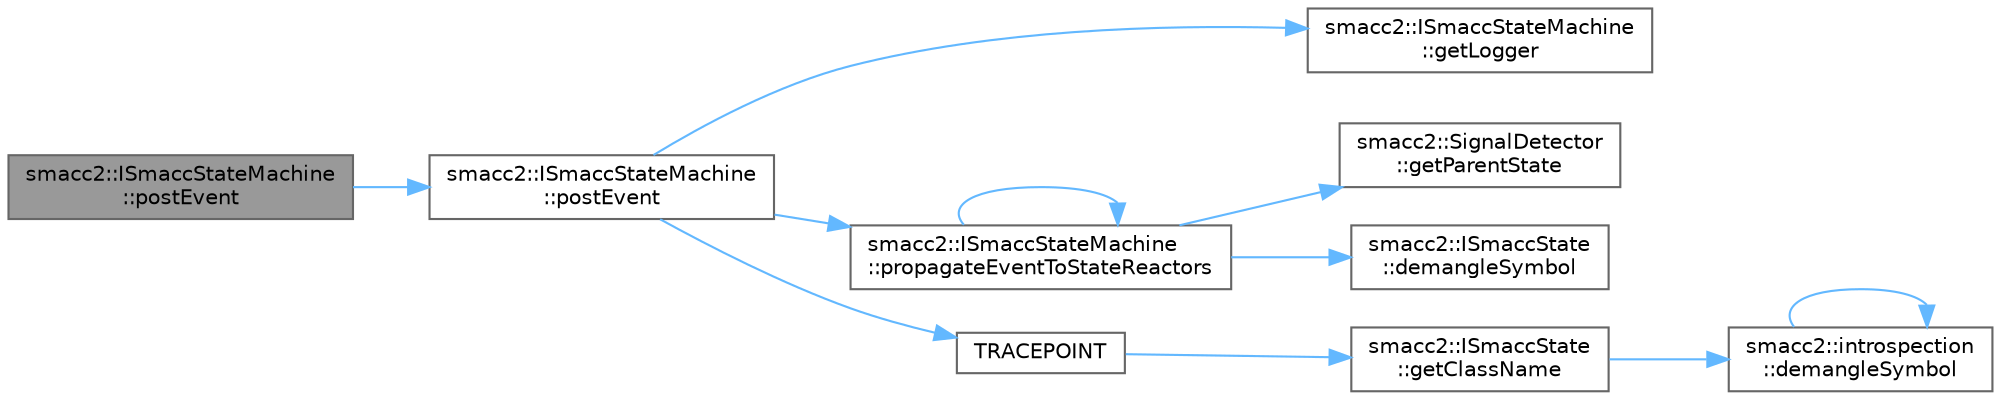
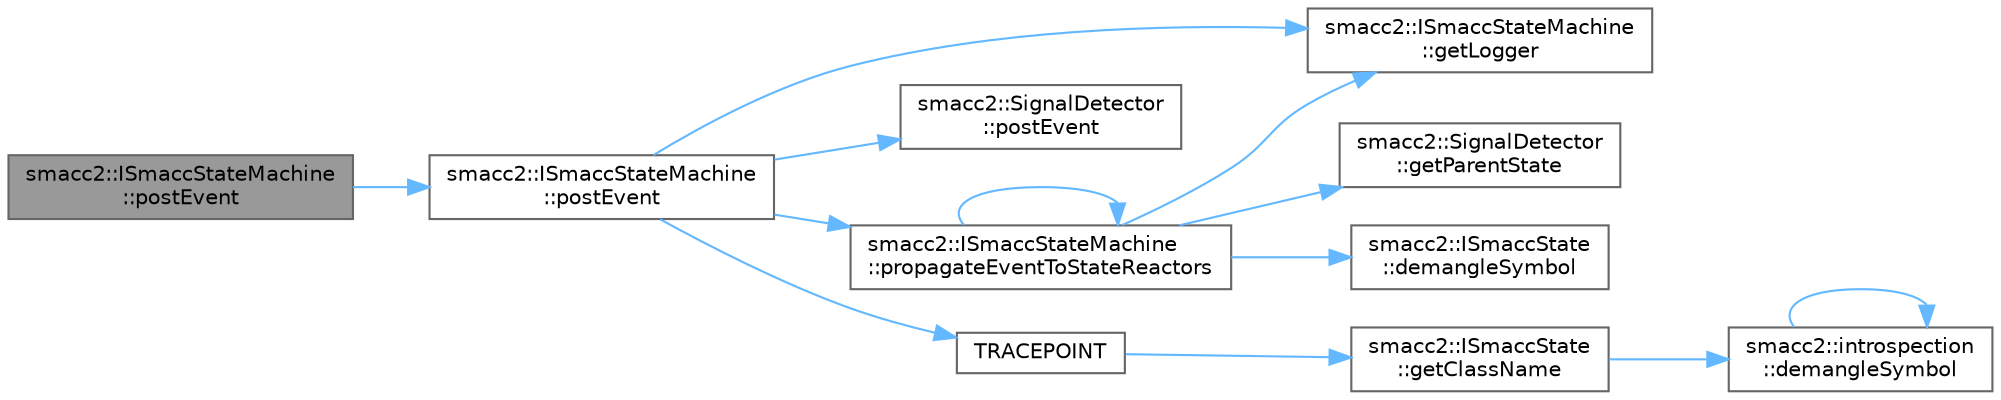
none -> (1041, 117)
none -> (1244, 159)
